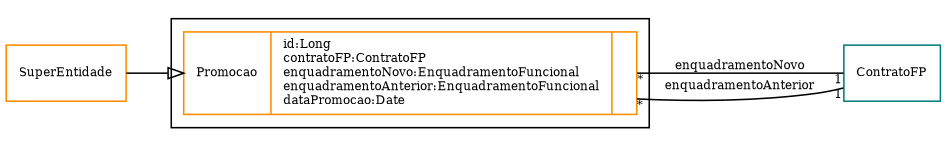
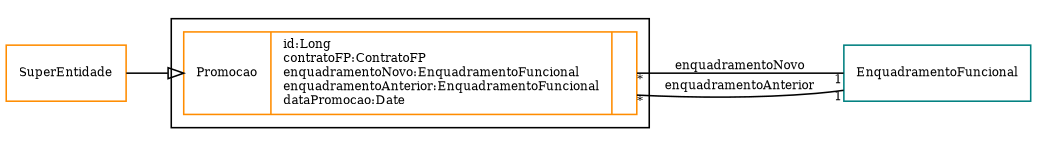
(892, 73) -> (937, 73)
